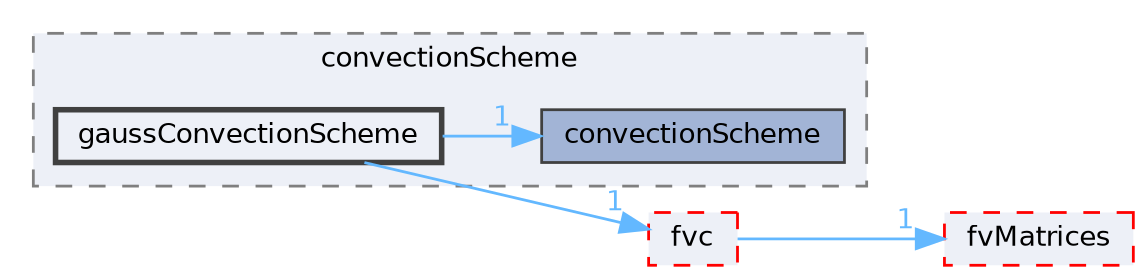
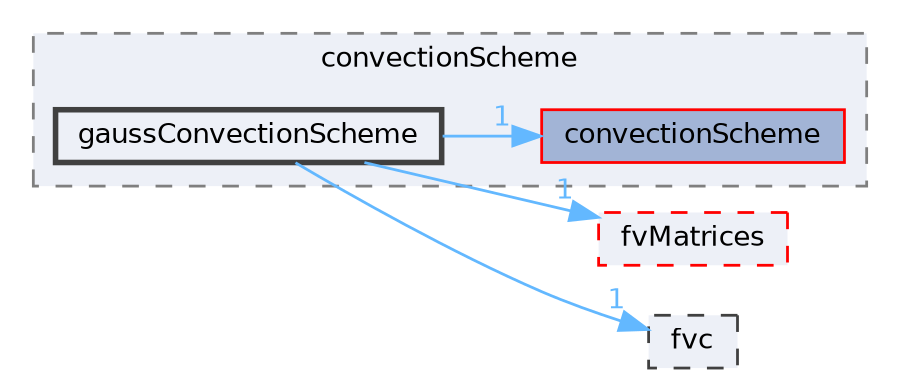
(693, 136) -> (693, 136)
(693, 239) -> (693, 342)
(826, 239) -> (468, 187)
